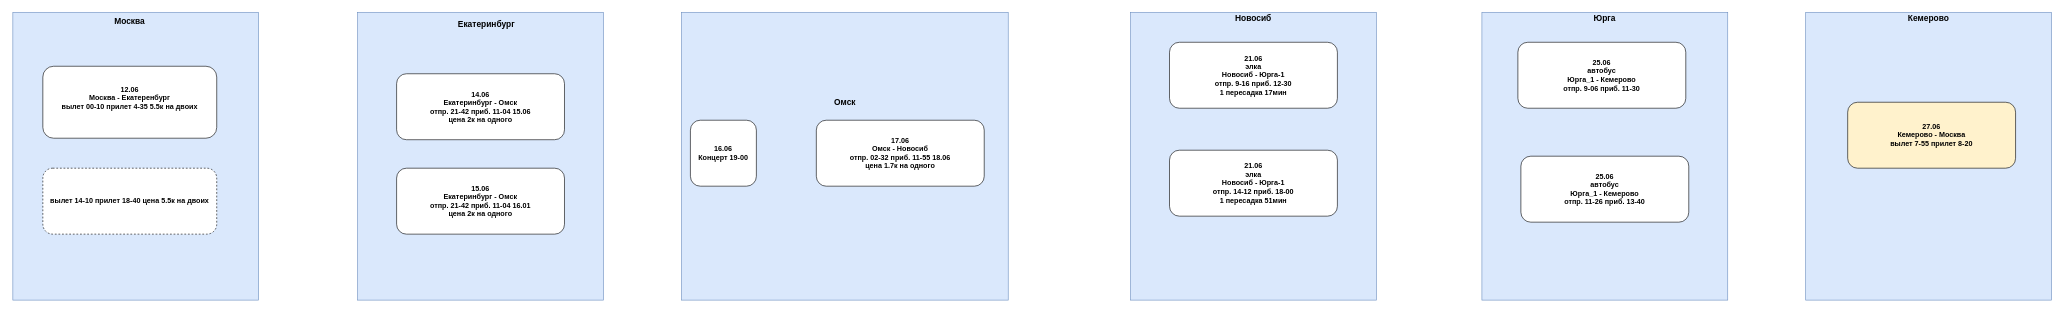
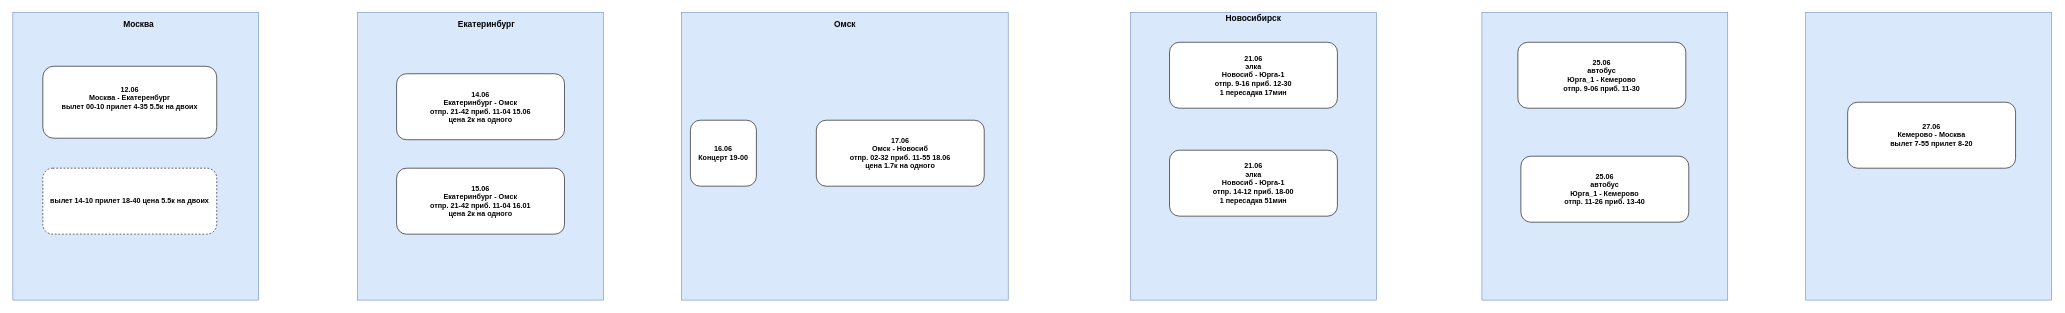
(1254, 18) -> (1254, 18)
(1605, 18) -> none
(1929, 18) -> none
(129, 21) -> (138, 24)
(845, 102) -> (845, 24)
(1932, 135) -> (1932, 135)
